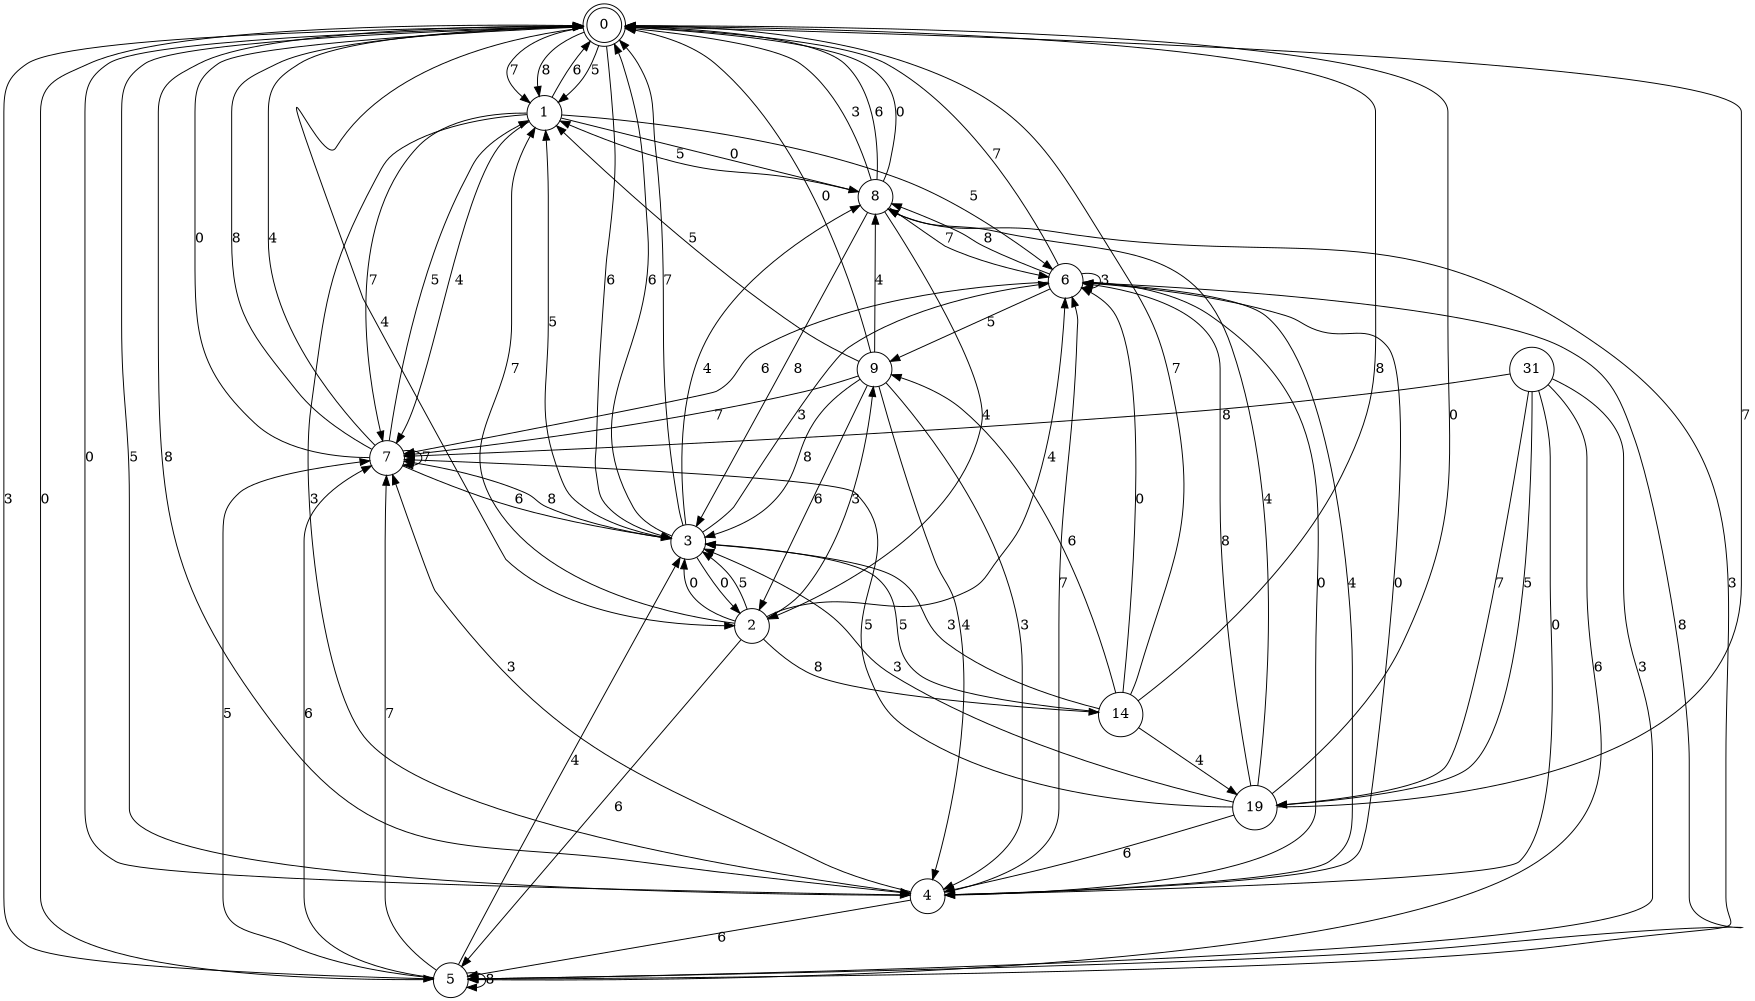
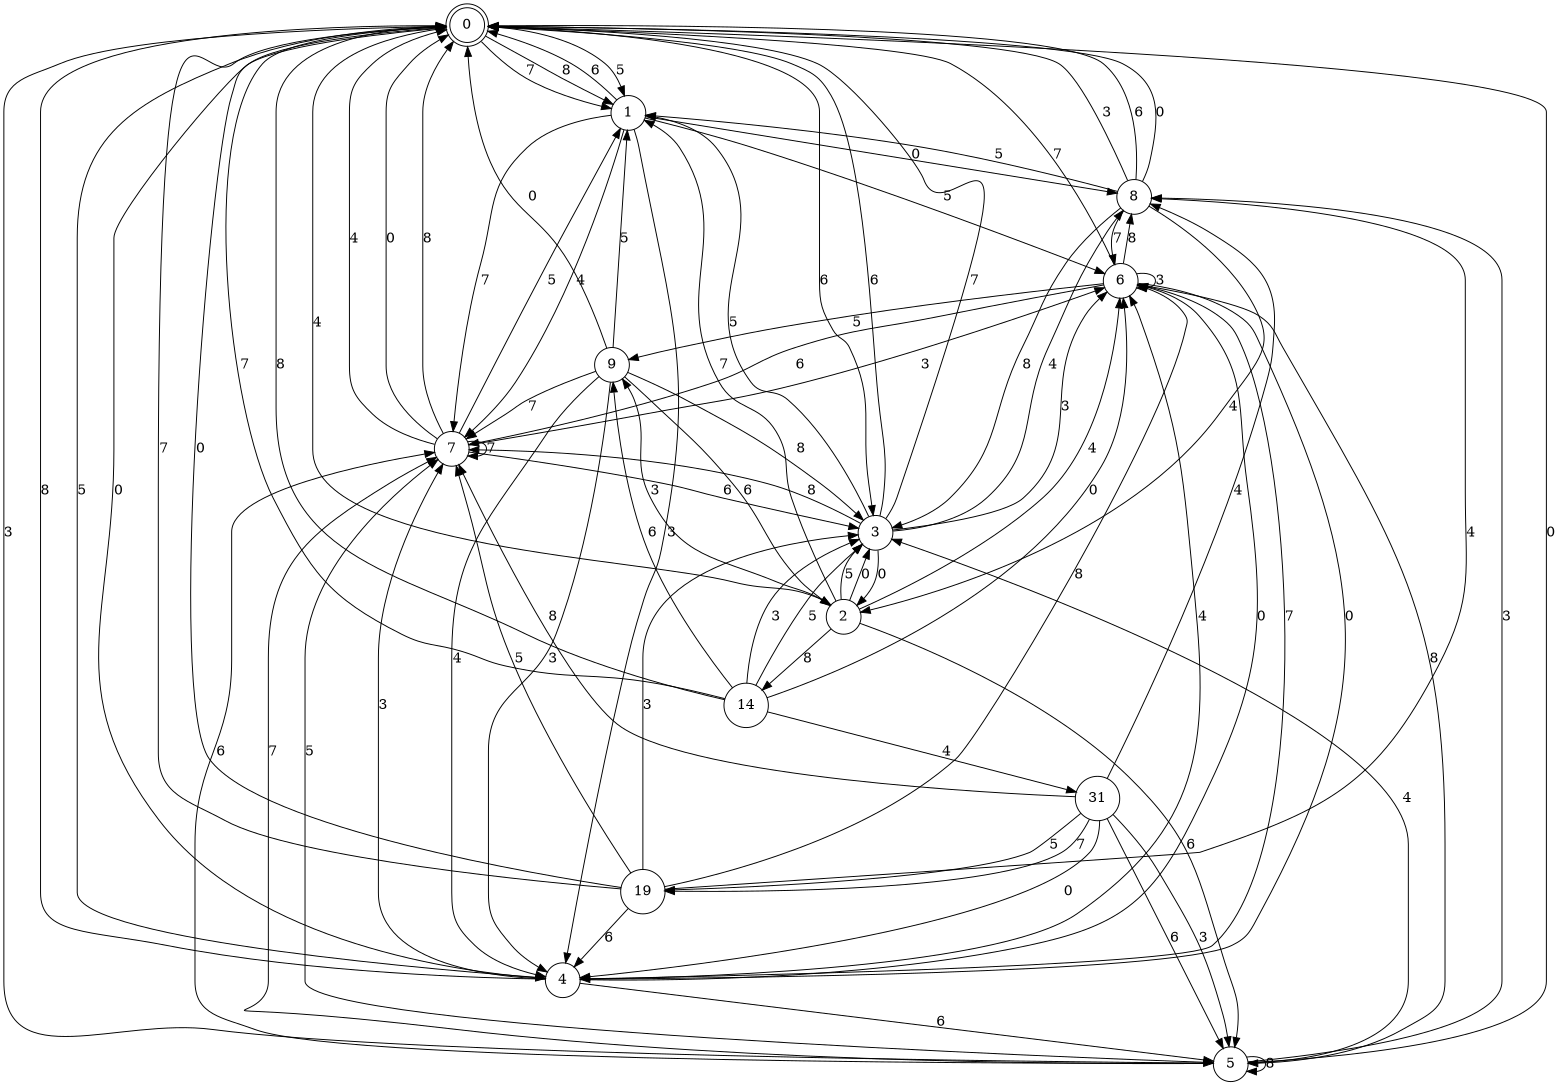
(875, 288) -> (1237, 474)
none -> (787, 387)
(1184, 758) -> (917, 751)
